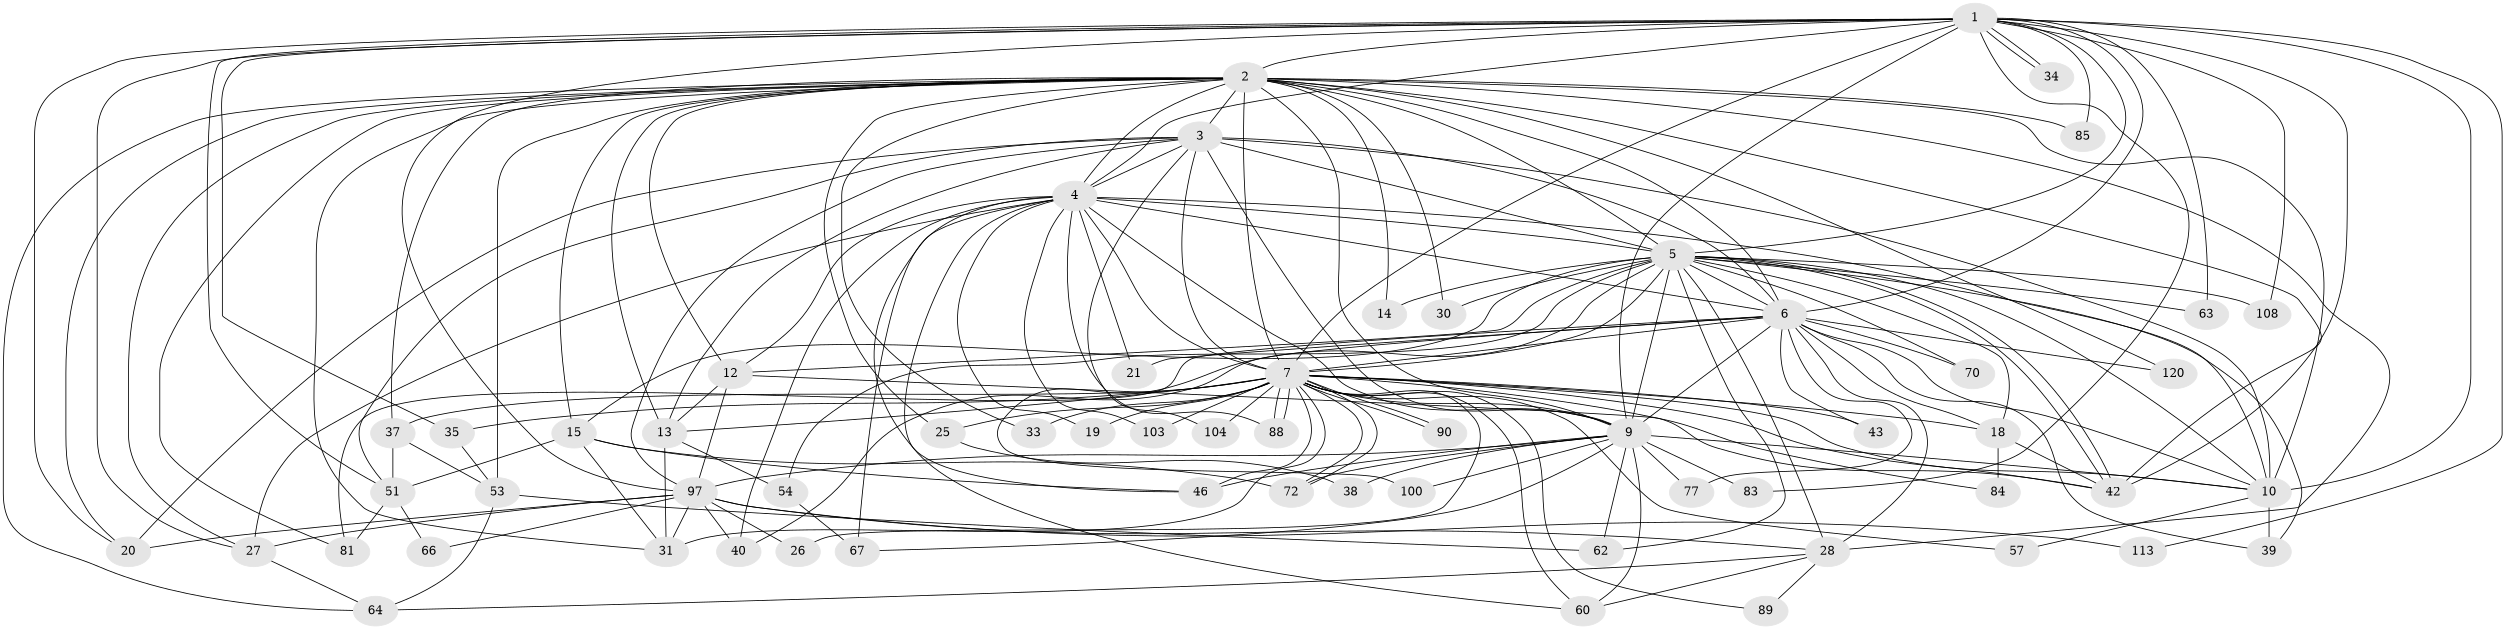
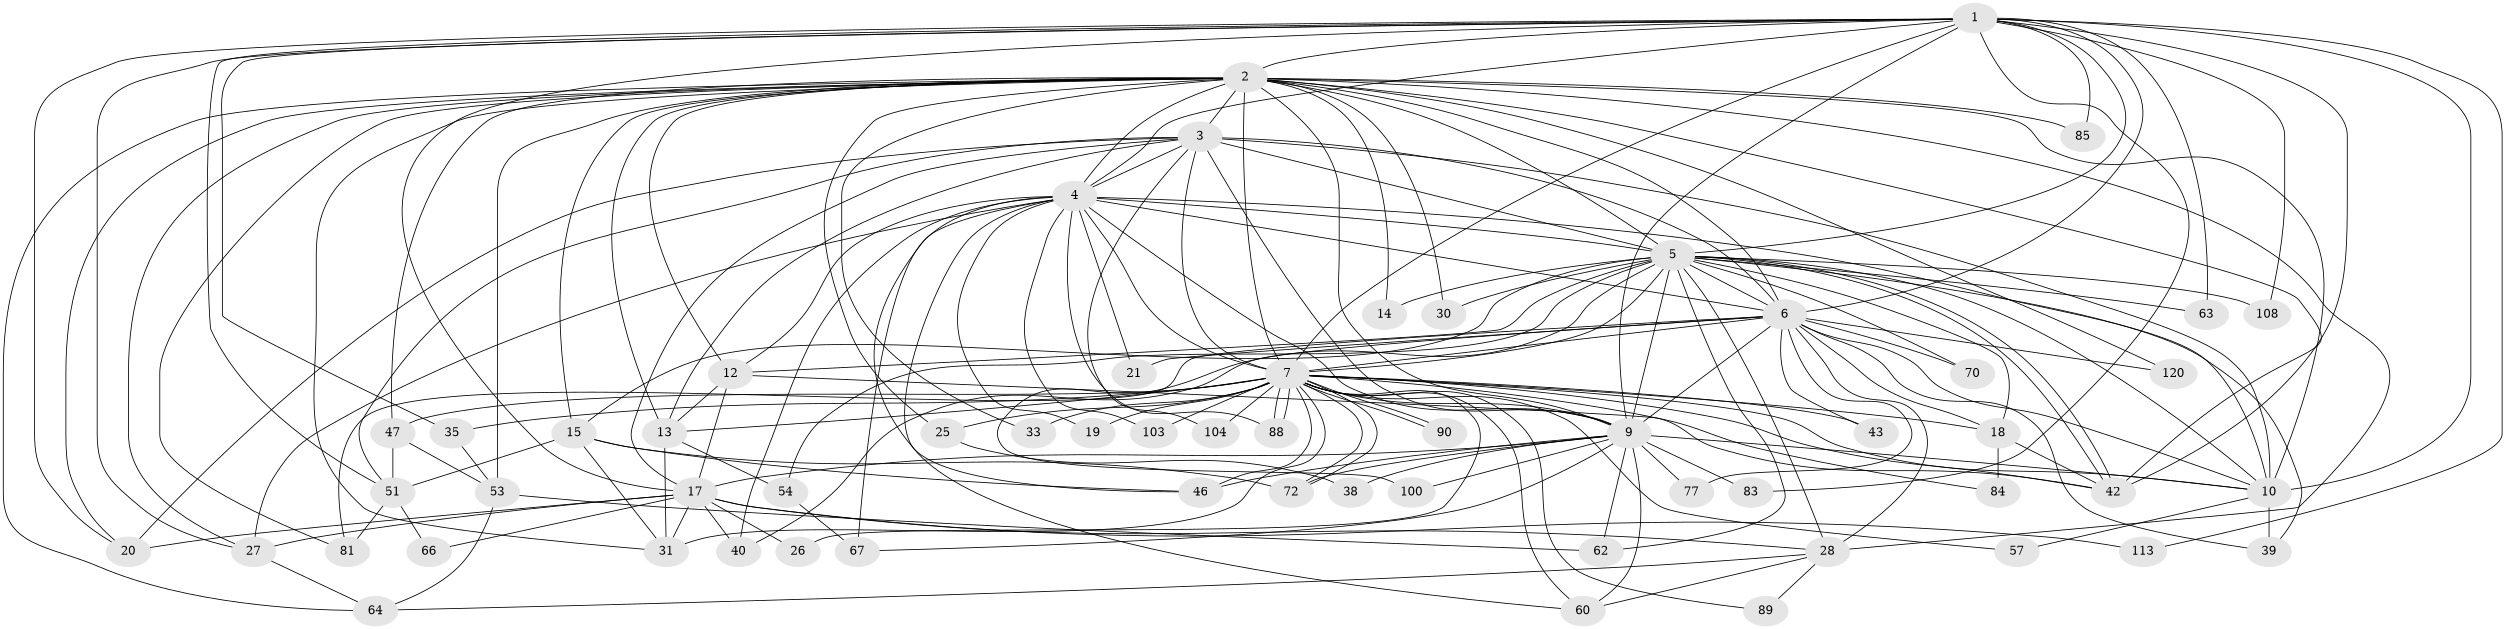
(2052, 77) -> none
(393, 433) -> (393, 433)
(695, 493) -> (695, 493)
